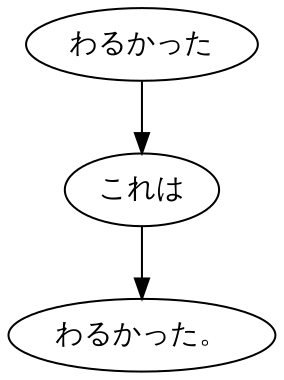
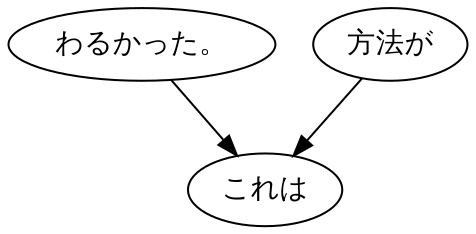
(142, 44) -> (390, 44)
(142, 253) -> (197, 110)
